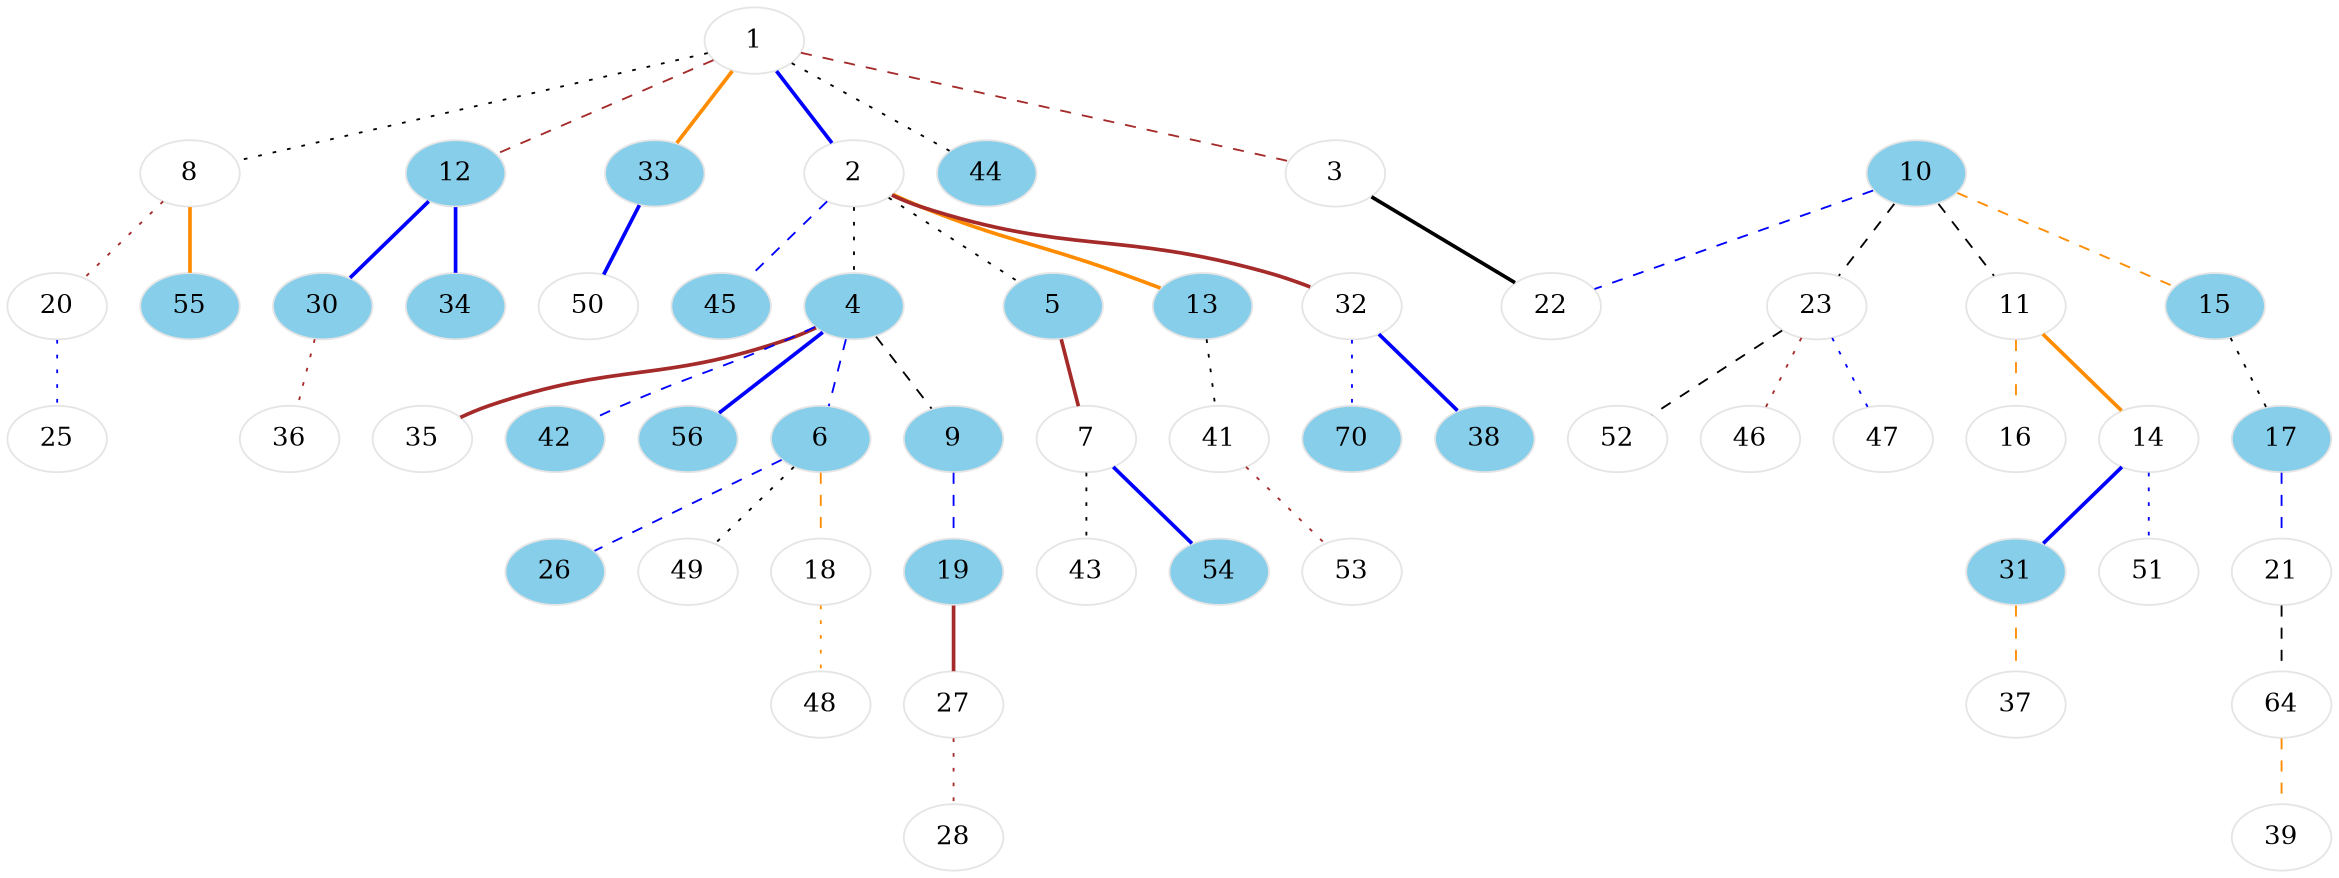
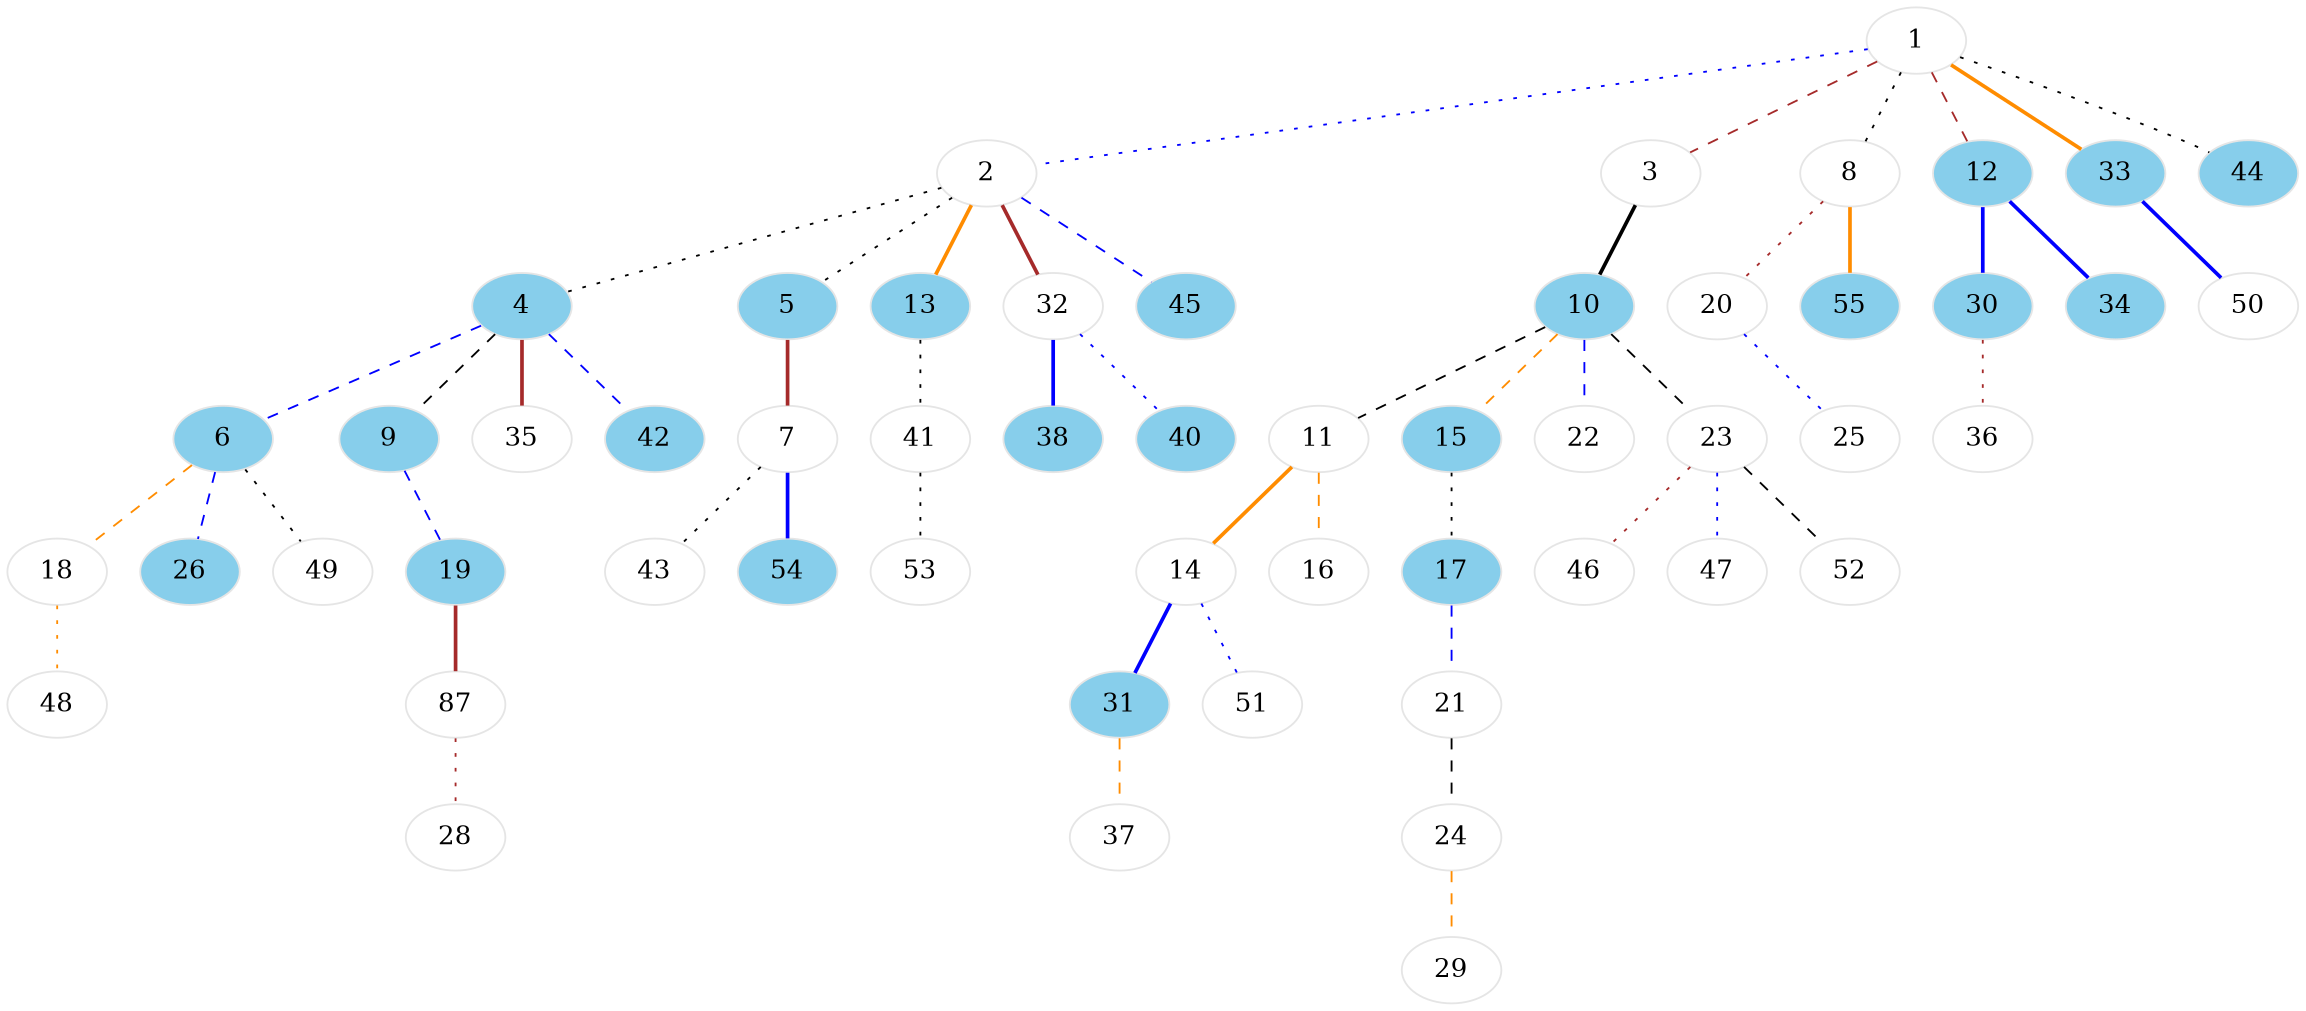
(804, 107) -> (1451, 107)
(1443, 240) -> (1618, 240)
(688, 439) -> none
(1352, 439) -> (1186, 439)
(1285, 505) -> (920, 506)
(954, 705) -> (456, 705)
(2282, 705) -> (1452, 837)
(2282, 837) -> (1452, 970)
